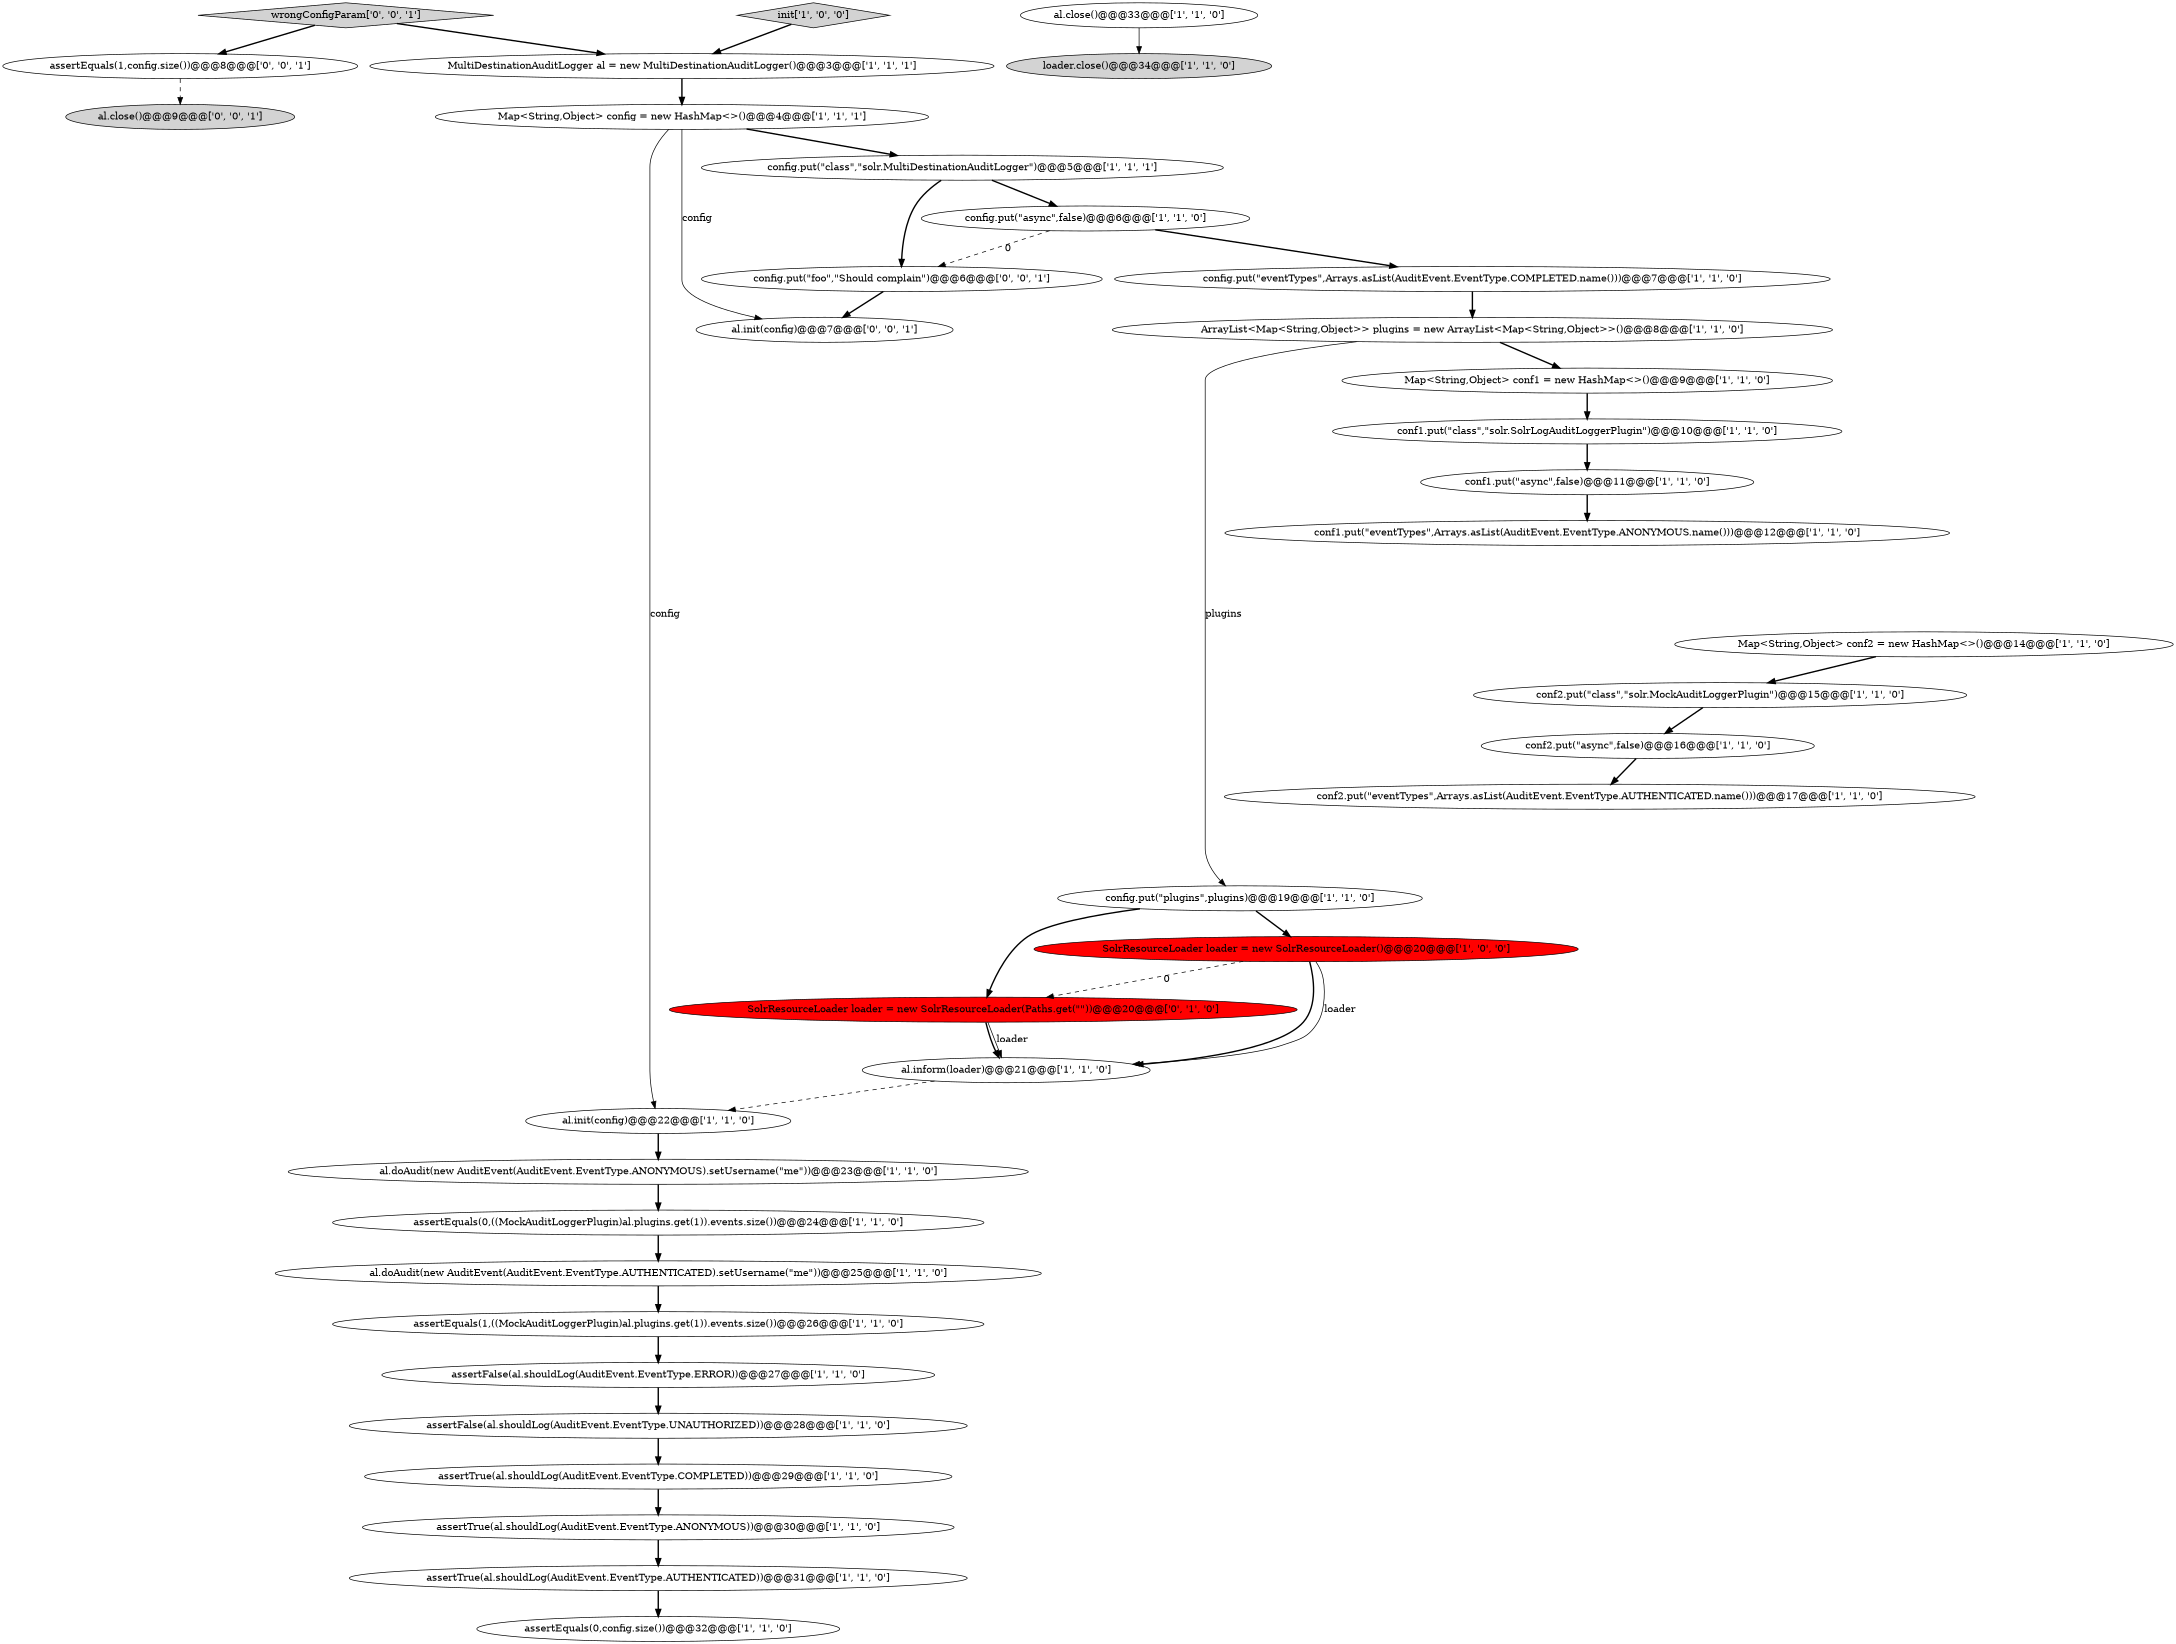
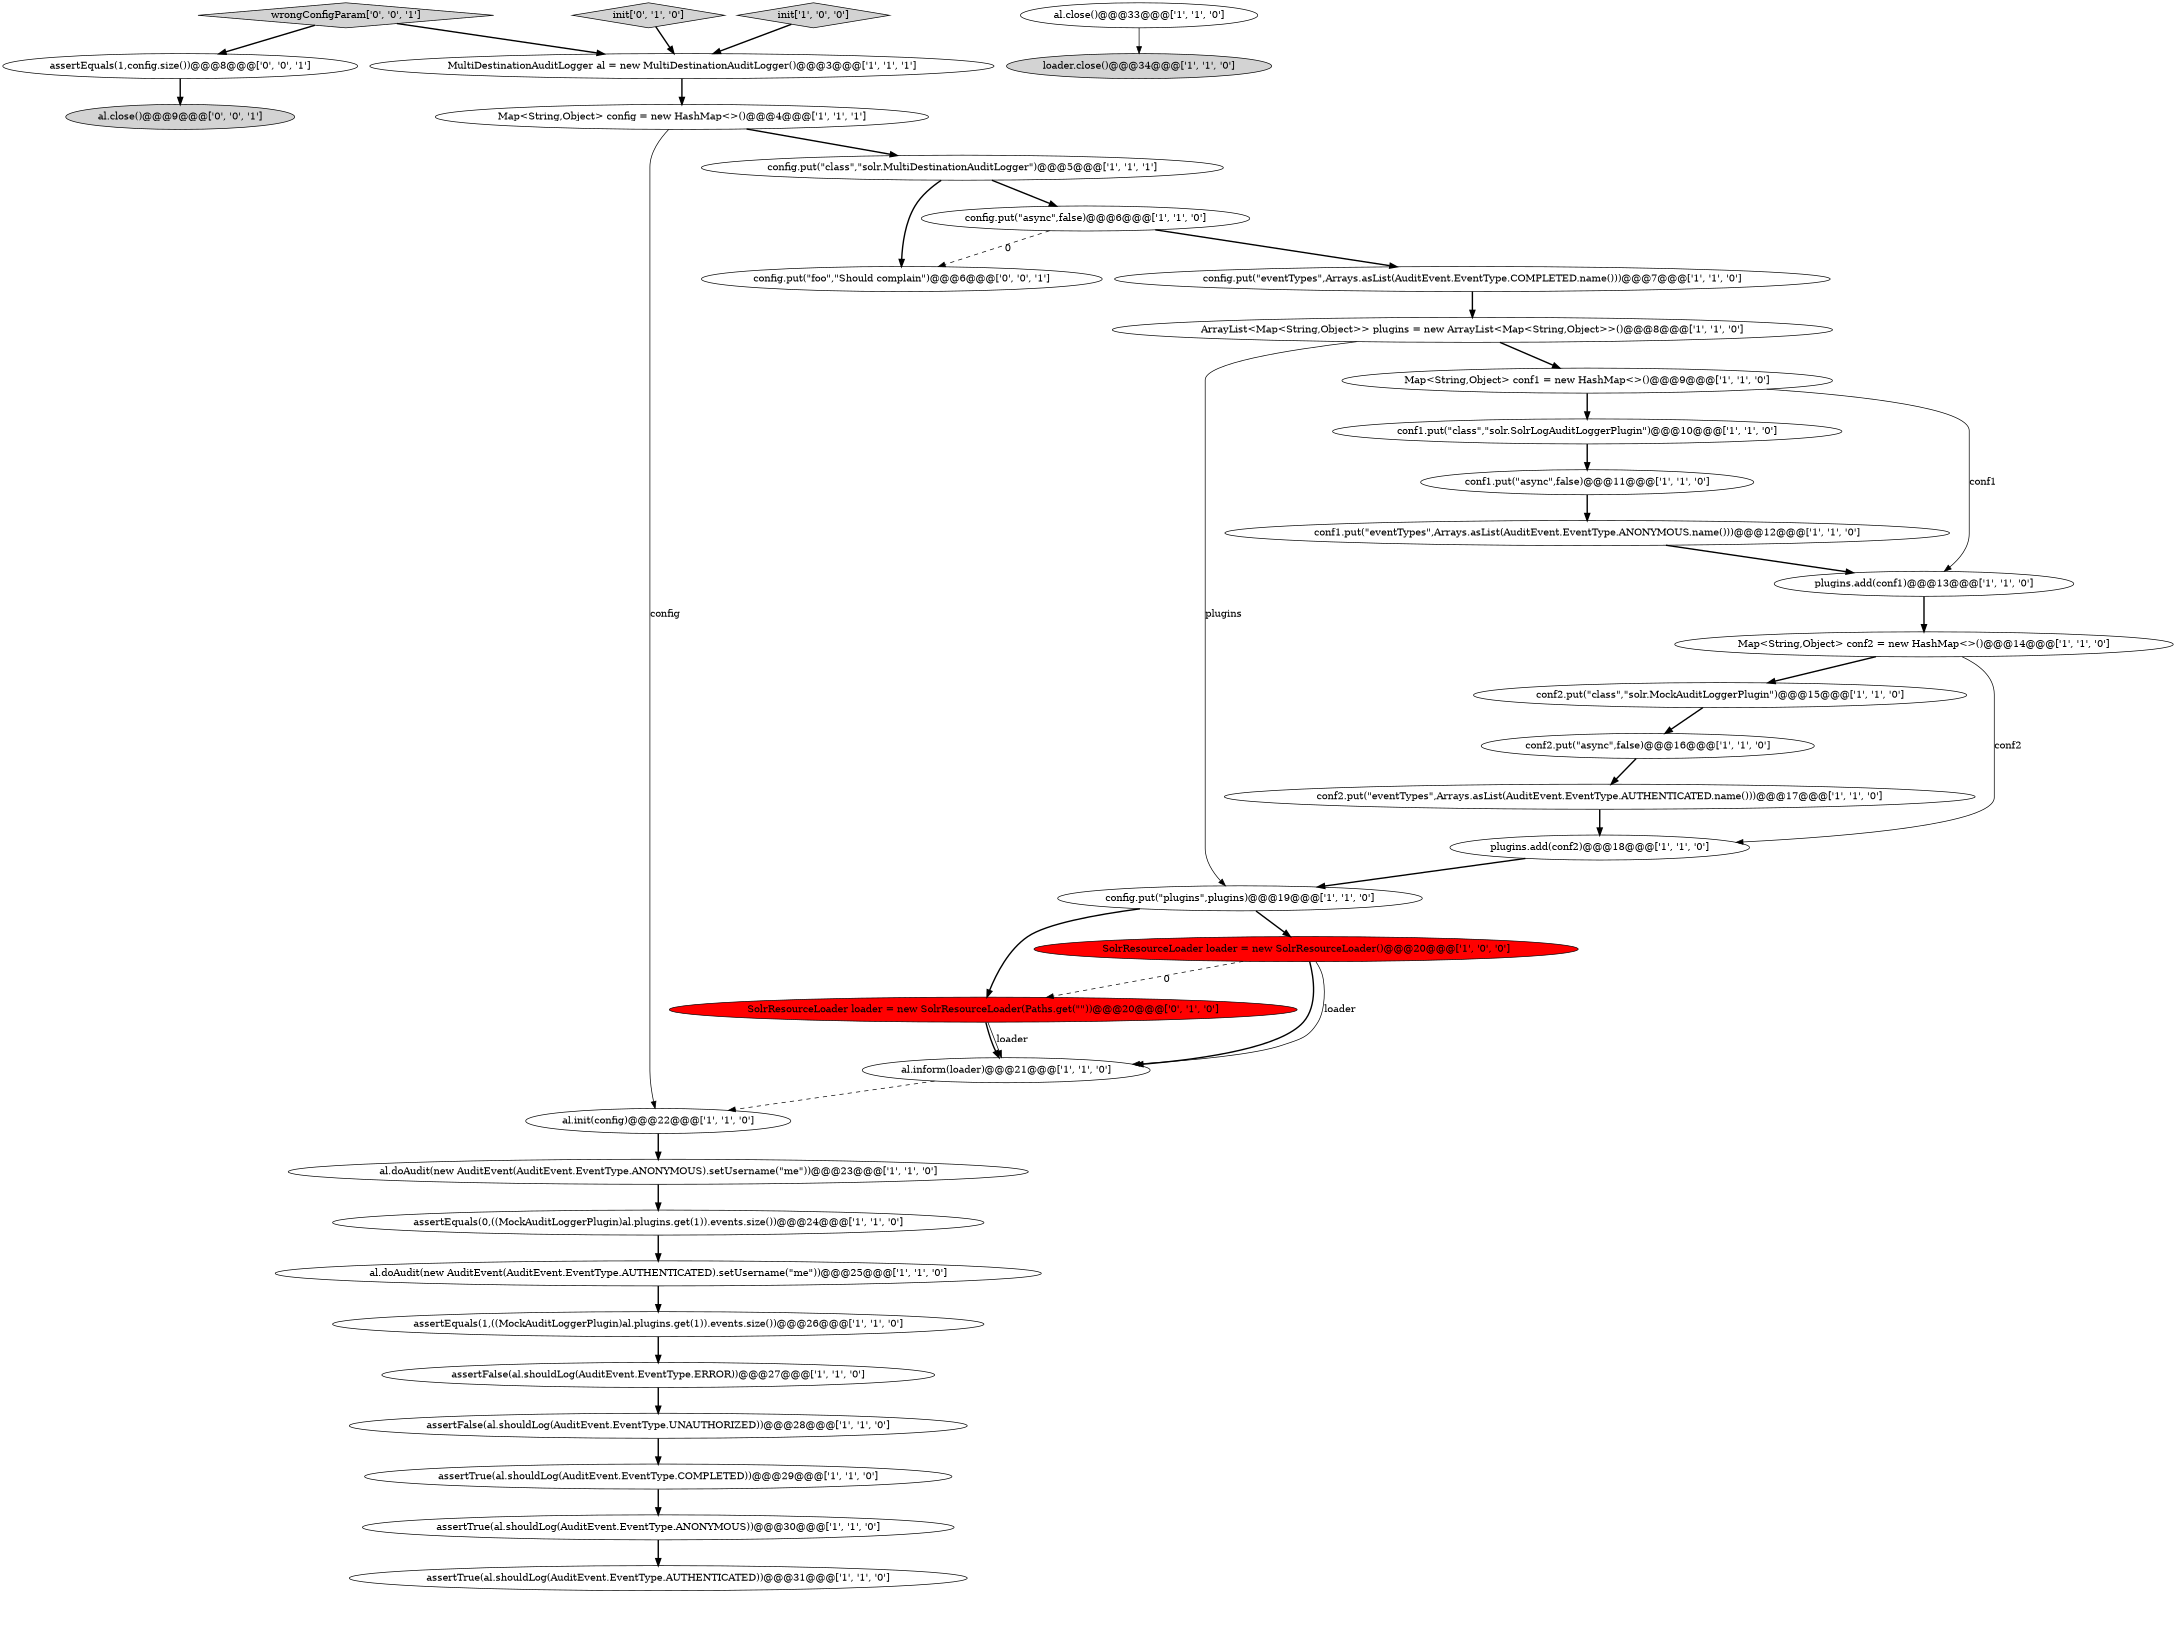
none -> (649, 15)
(180, 88) -> (180, 88)
(825, 330) -> none
none -> (1924, 584)
none -> (1600, 848)
(658, 1629) -> none
